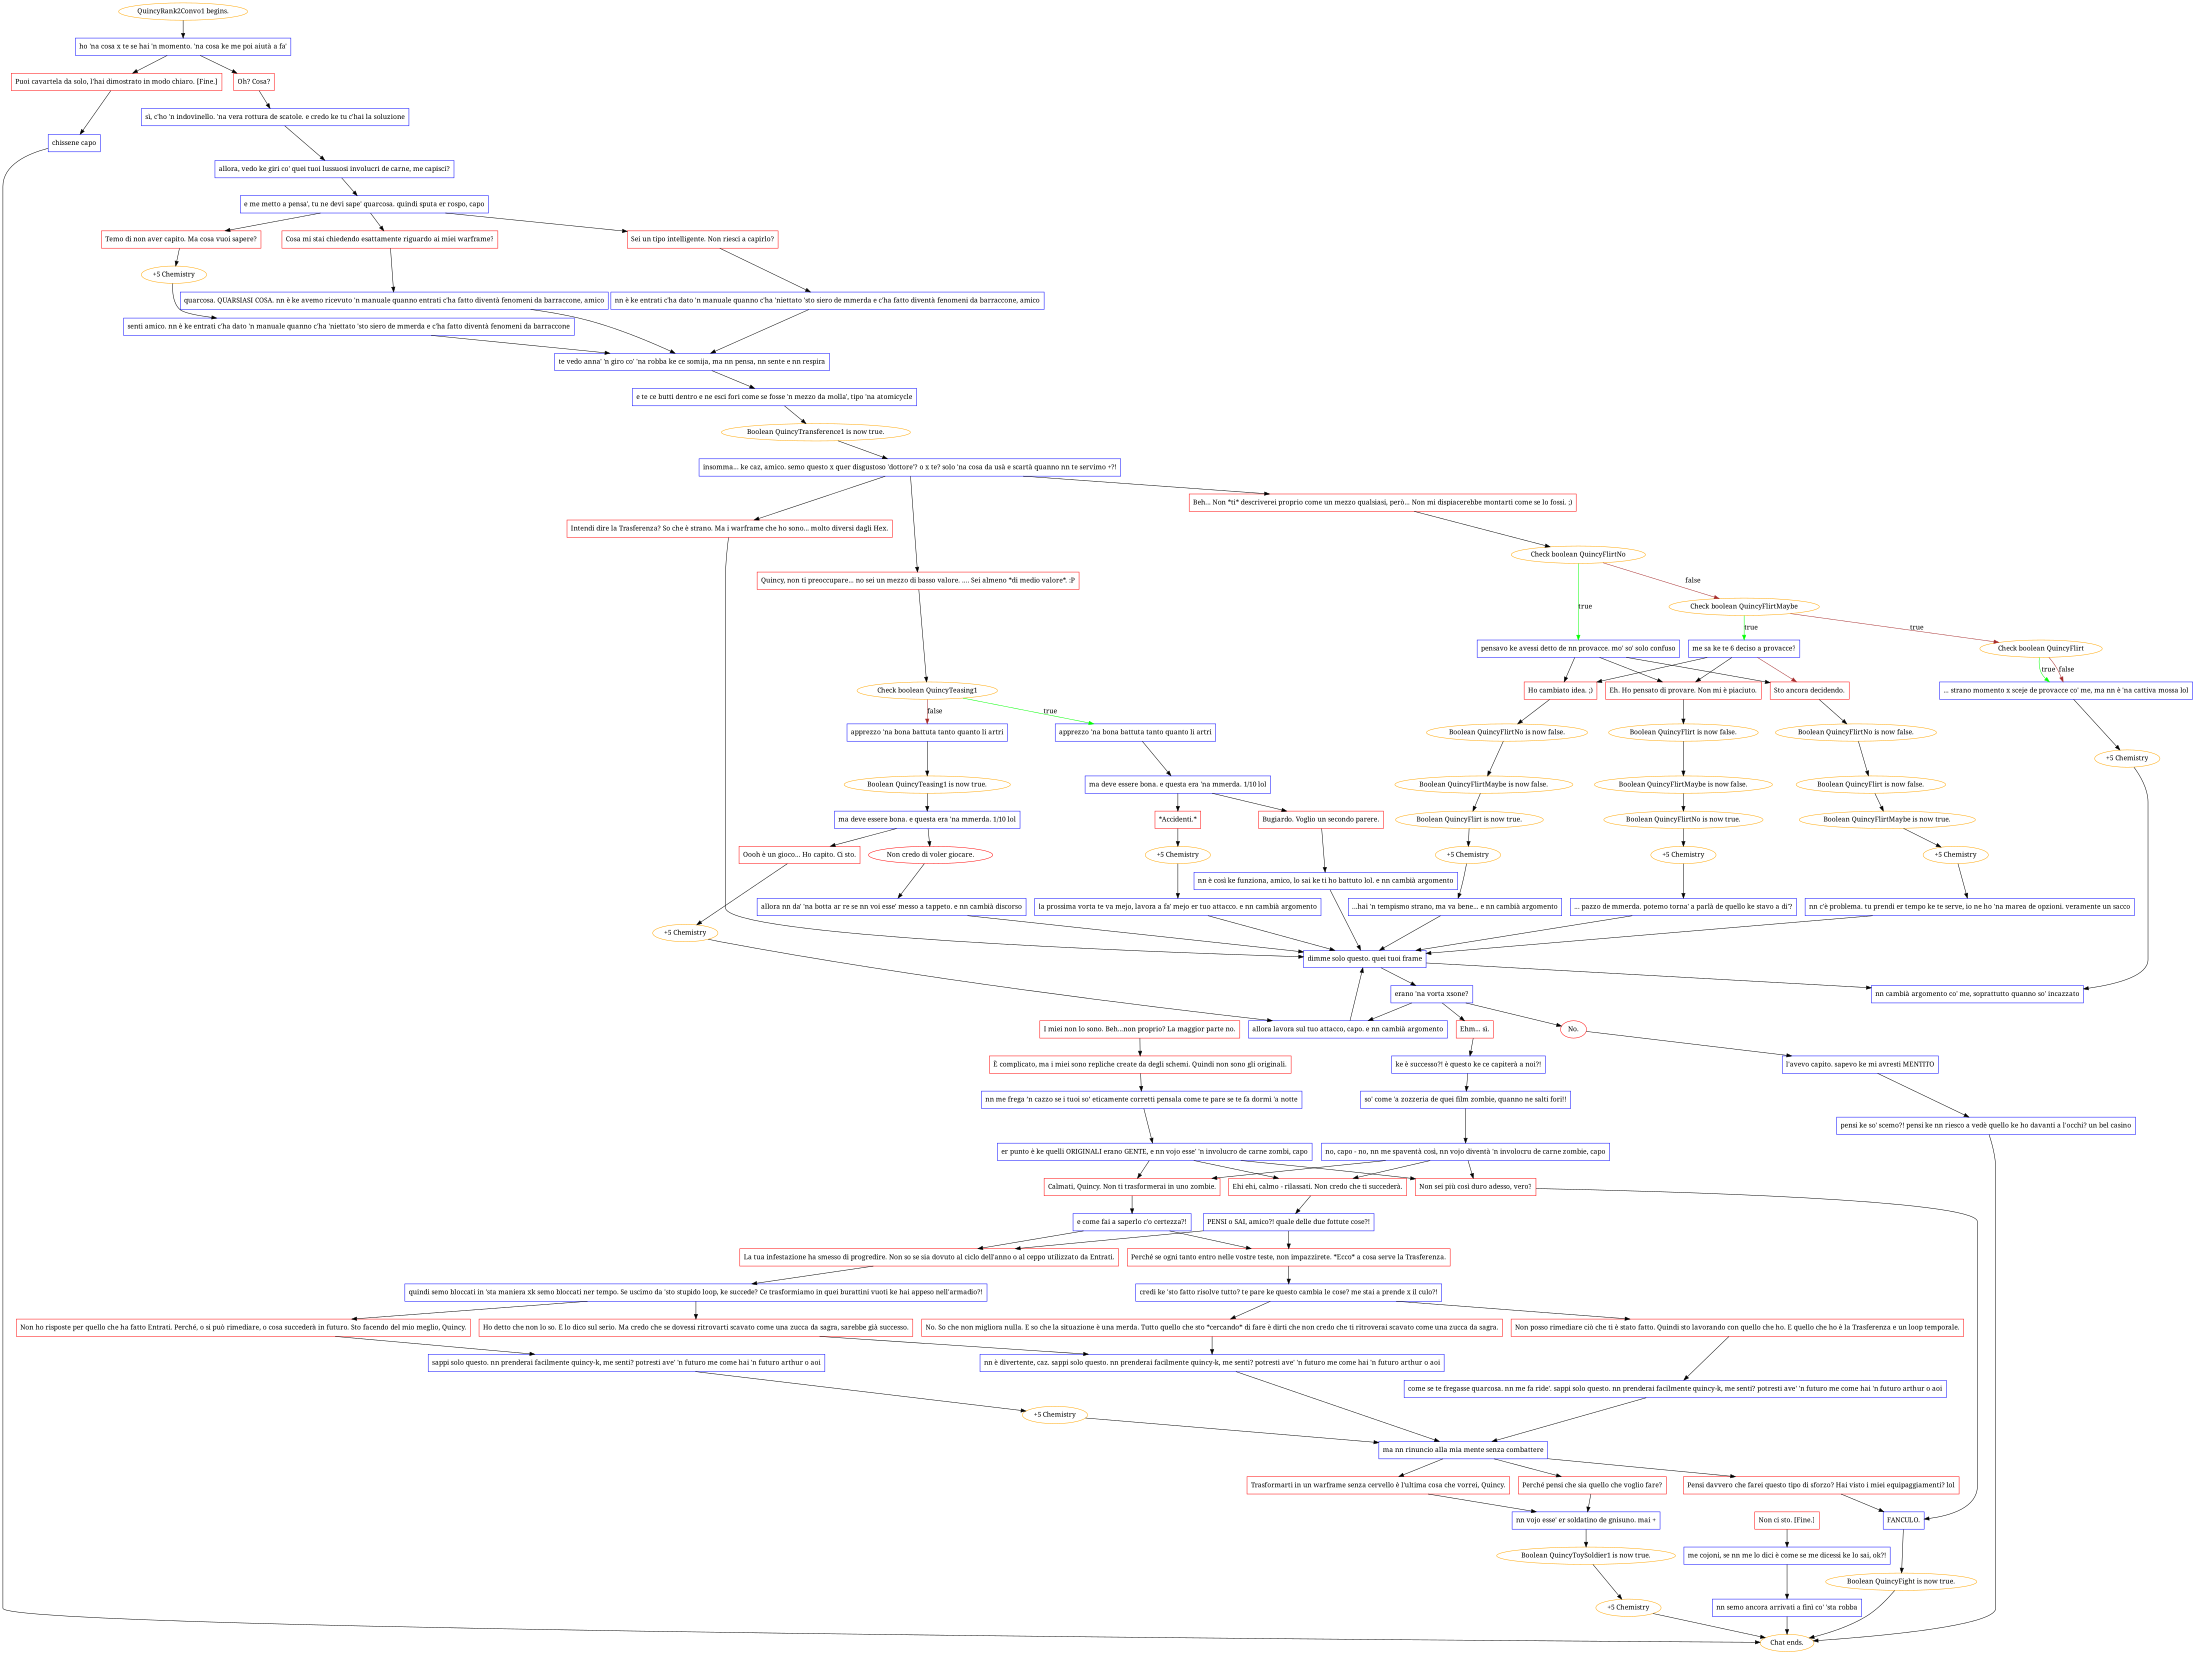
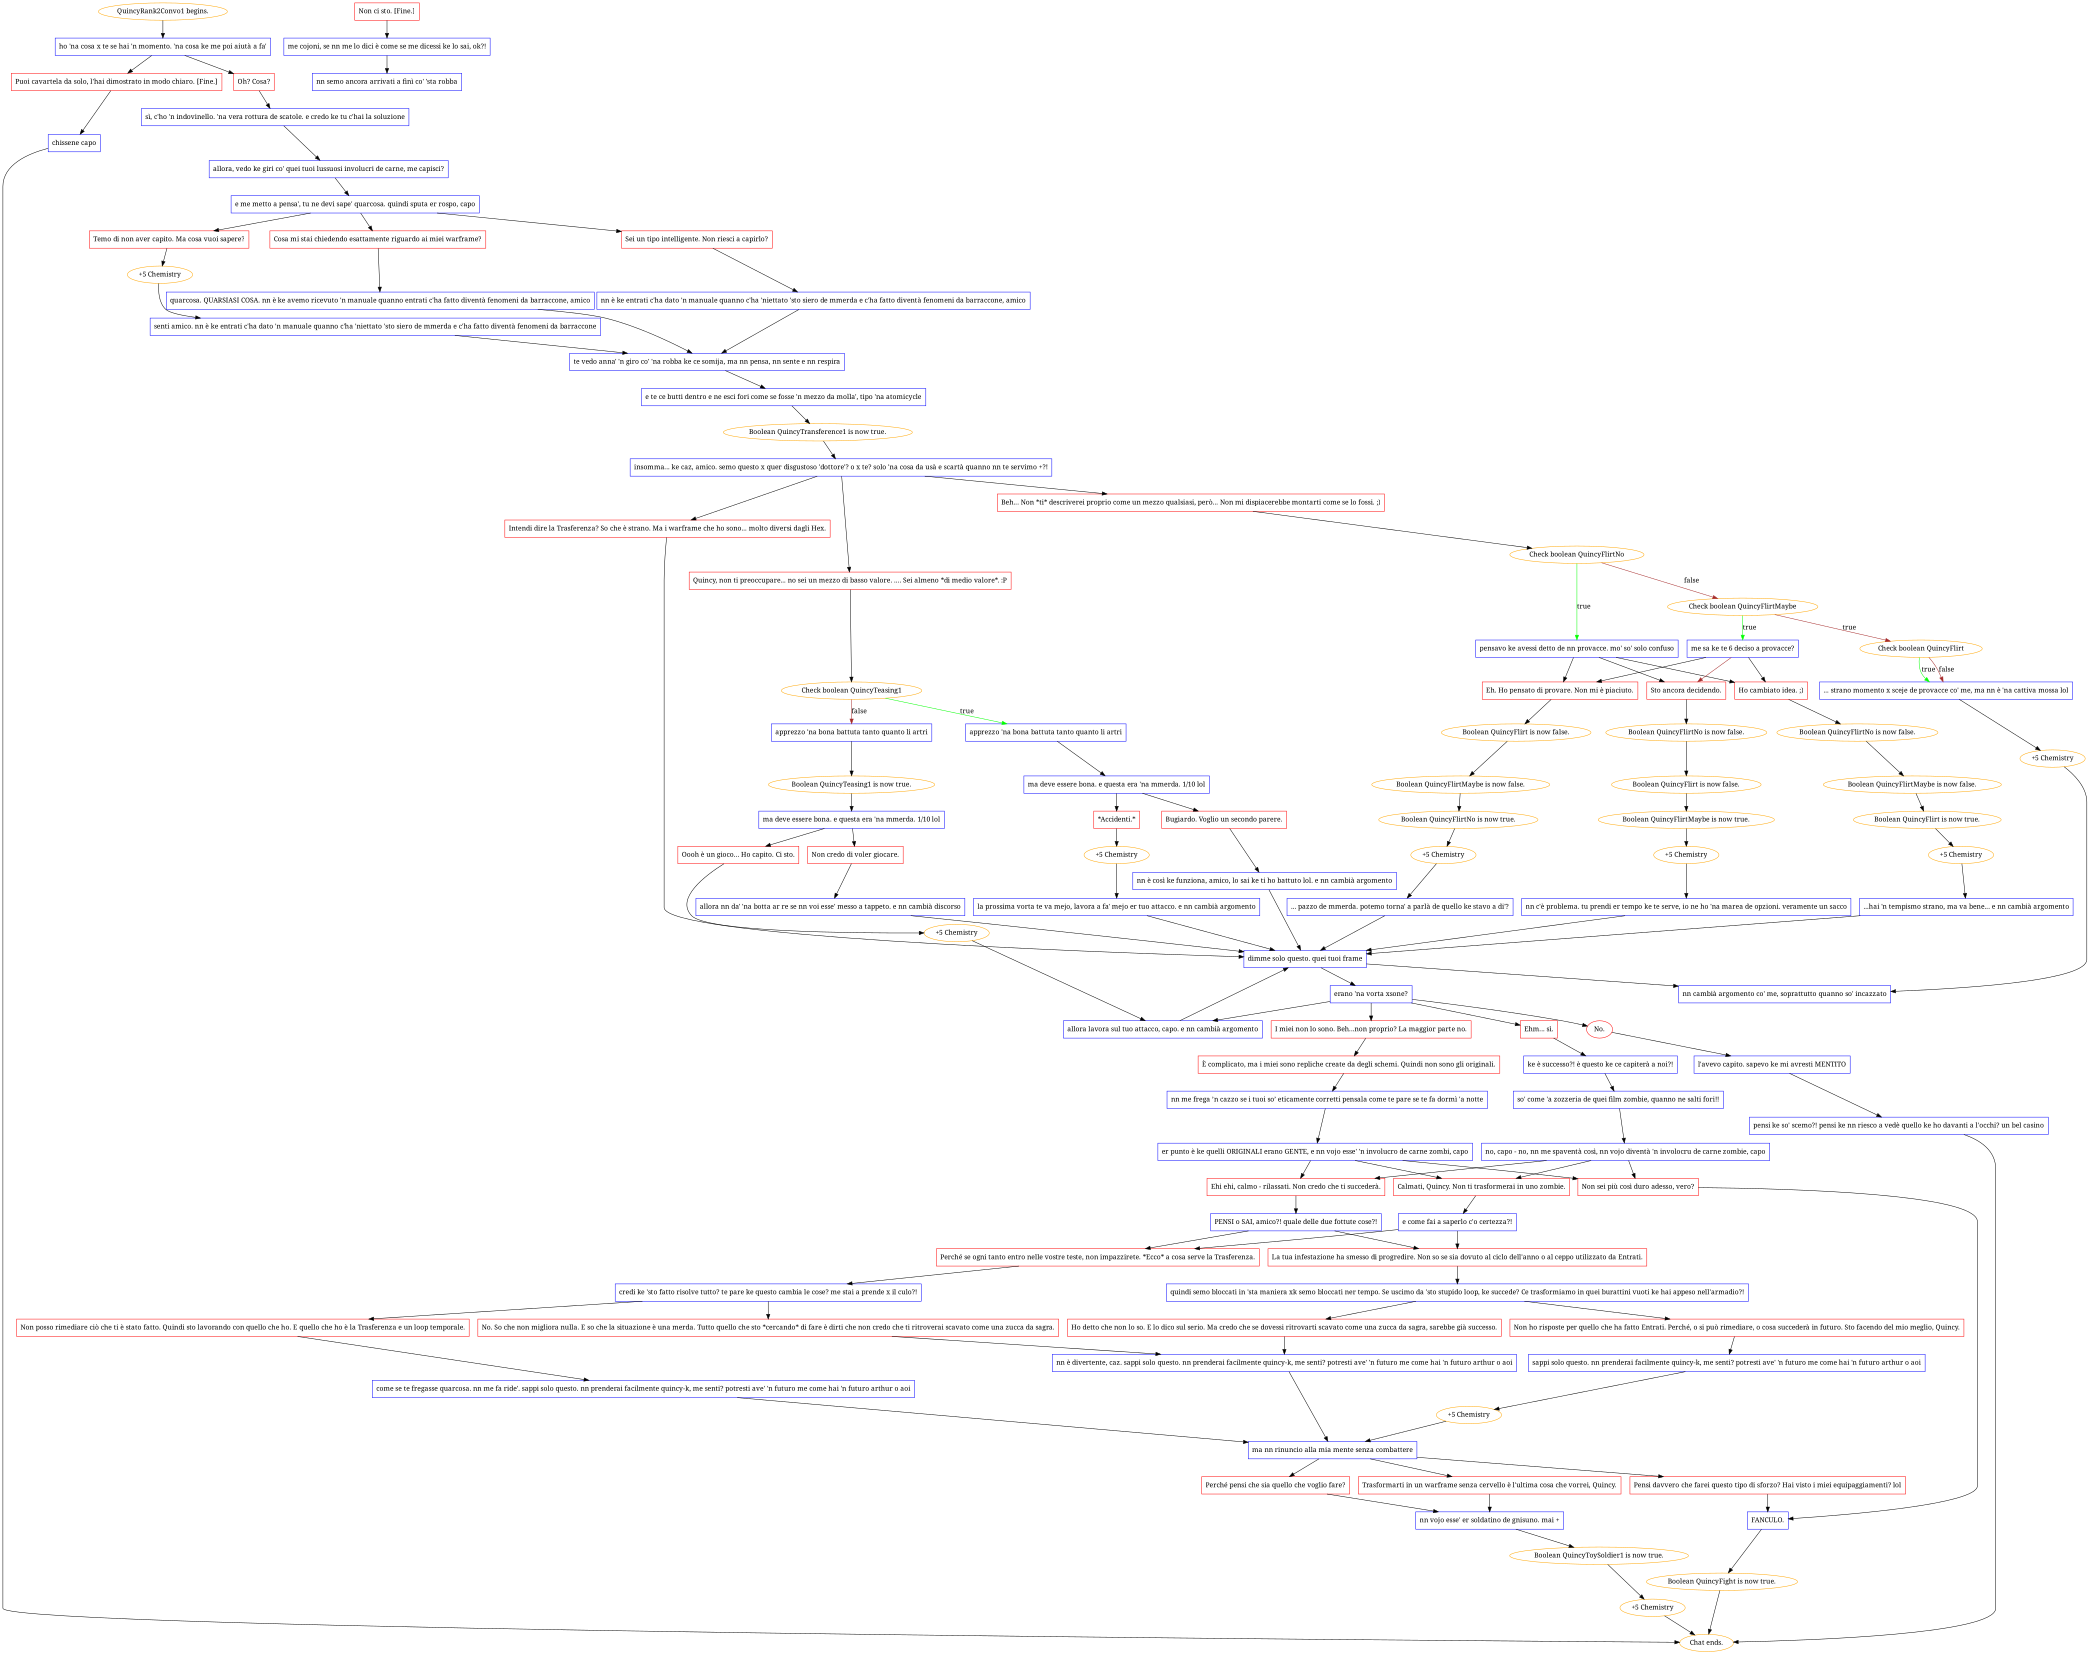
(931, 855) -> (855, 855)
none -> (1371, 1009)
(1787, 1623) -> none
